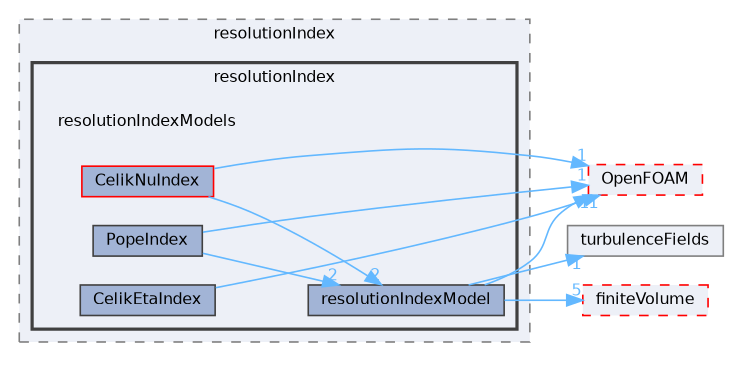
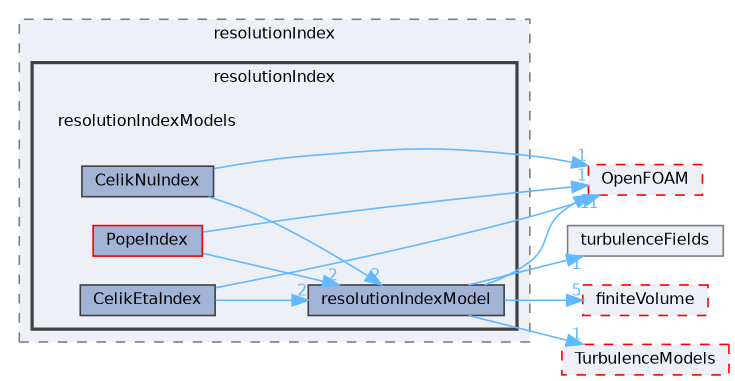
(148, 181) -> (148, 181)
(148, 241) -> (148, 241)
none -> (254, 300)
none -> (645, 360)
